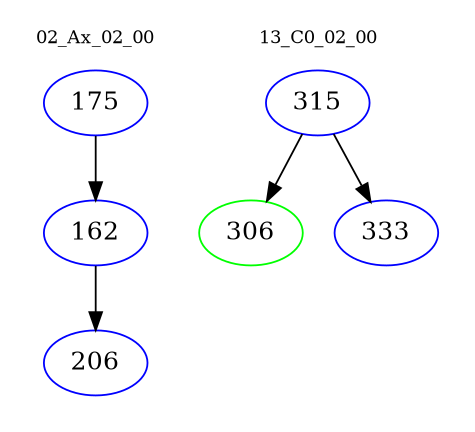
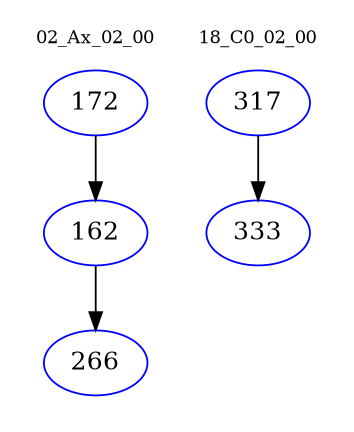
(319, 39) -> (258, 39)
(96, 103) -> (96, 103)
(318, 103) -> (258, 103)
(251, 233) -> none
(96, 363) -> (96, 363)
